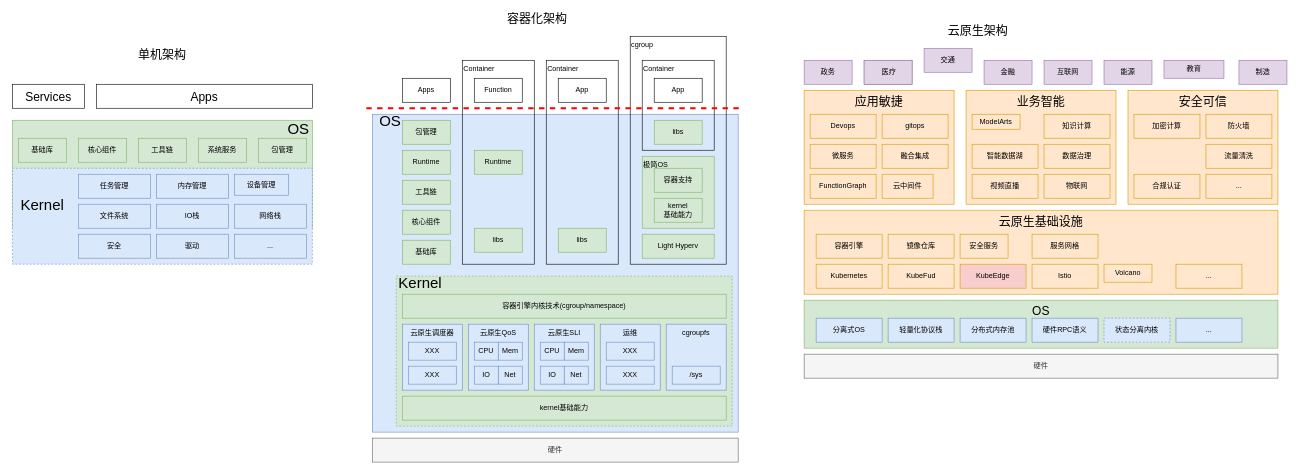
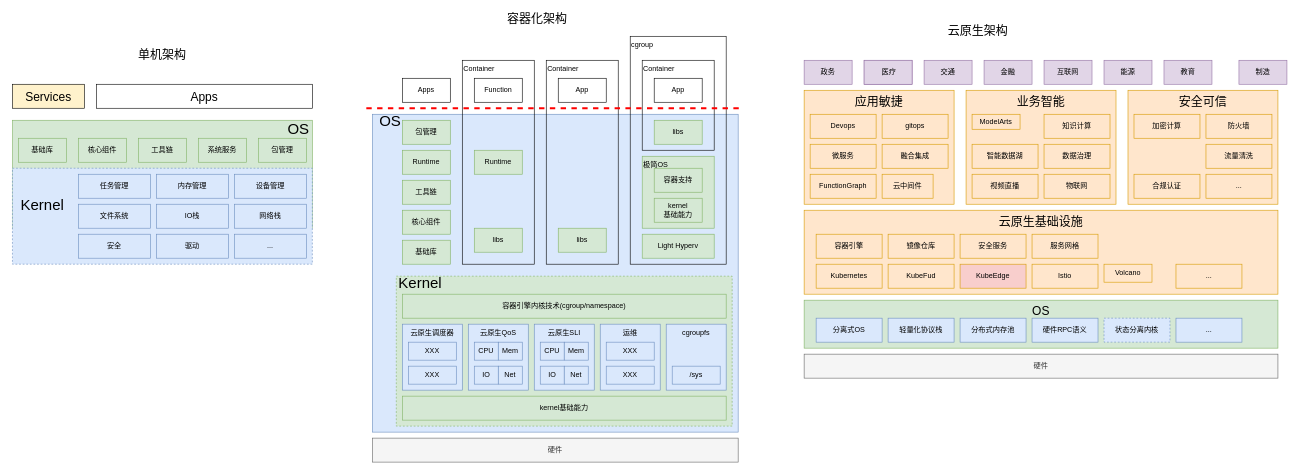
(948, 60) -> (948, 72)
(1194, 69) -> (1188, 72)
(48, 96) -> (48, 96)
(261, 185) -> (270, 186)
(984, 246) -> (993, 246)
